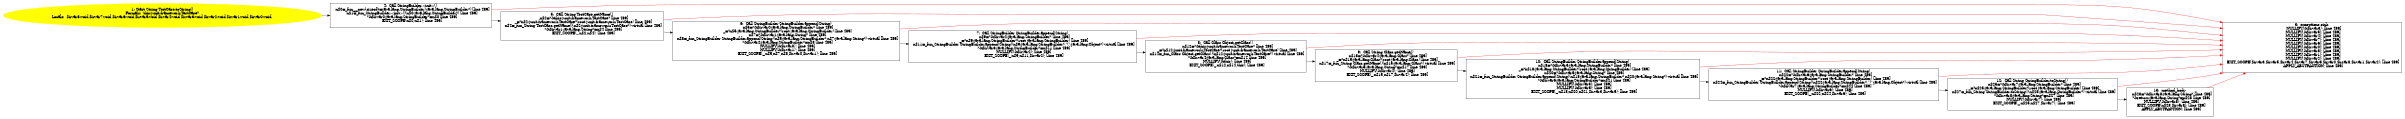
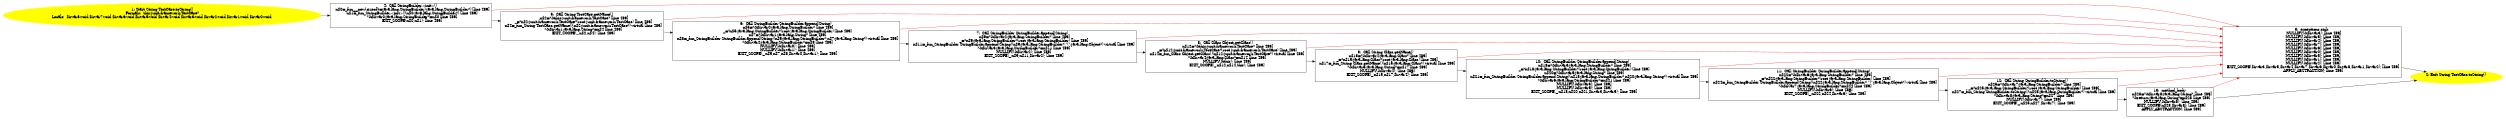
none -> (2456, 77)
